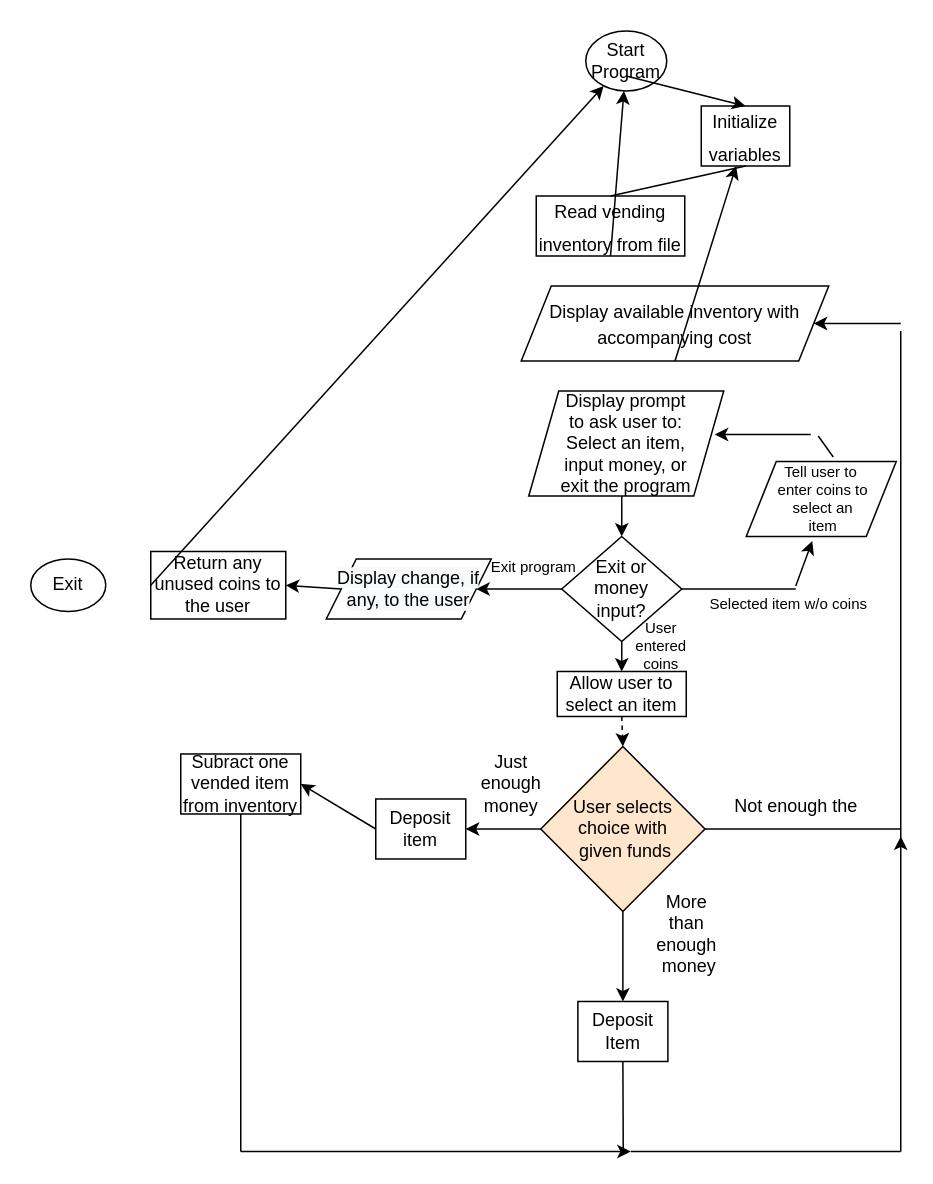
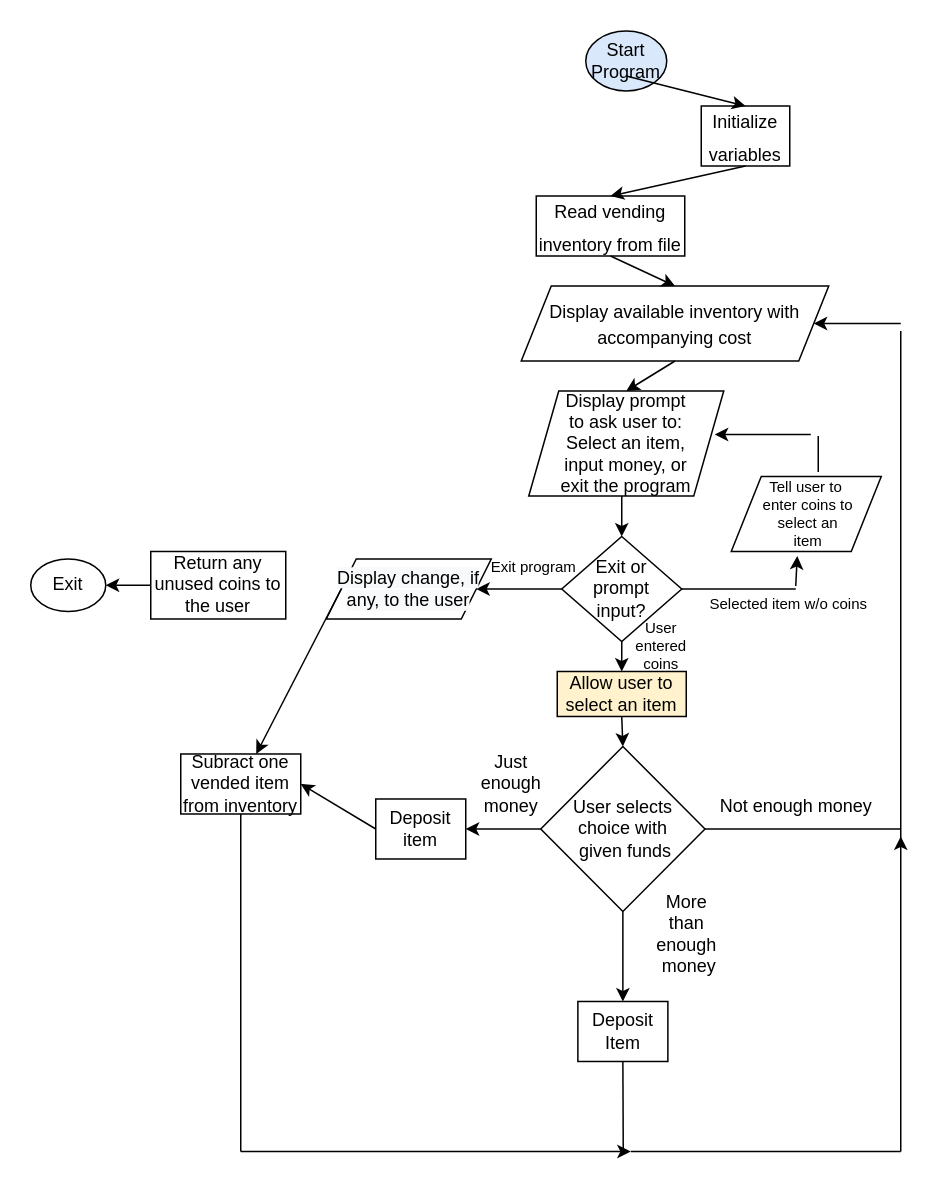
(626, 61) -> (626, 61)
(617, 178) -> (638, 269)
(617, 194) -> (621, 193)
(704, 268) -> (655, 373)
(374, 339) -> (134, 585)
(821, 499) -> (806, 514)
(318, 587) -> (294, 680)
(622, 589) -> (622, 589)
(622, 694) -> (622, 694)
(622, 726) -> (622, 726)
(797, 806) -> (797, 806)
(623, 829) -> (623, 829)
